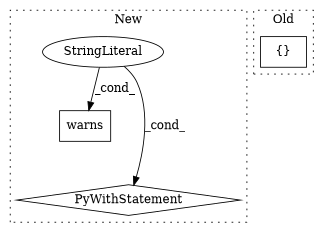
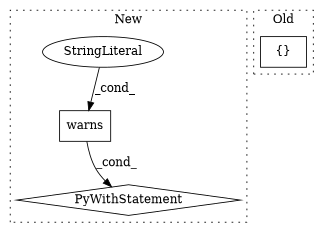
(145, 119) -> (93, 163)
